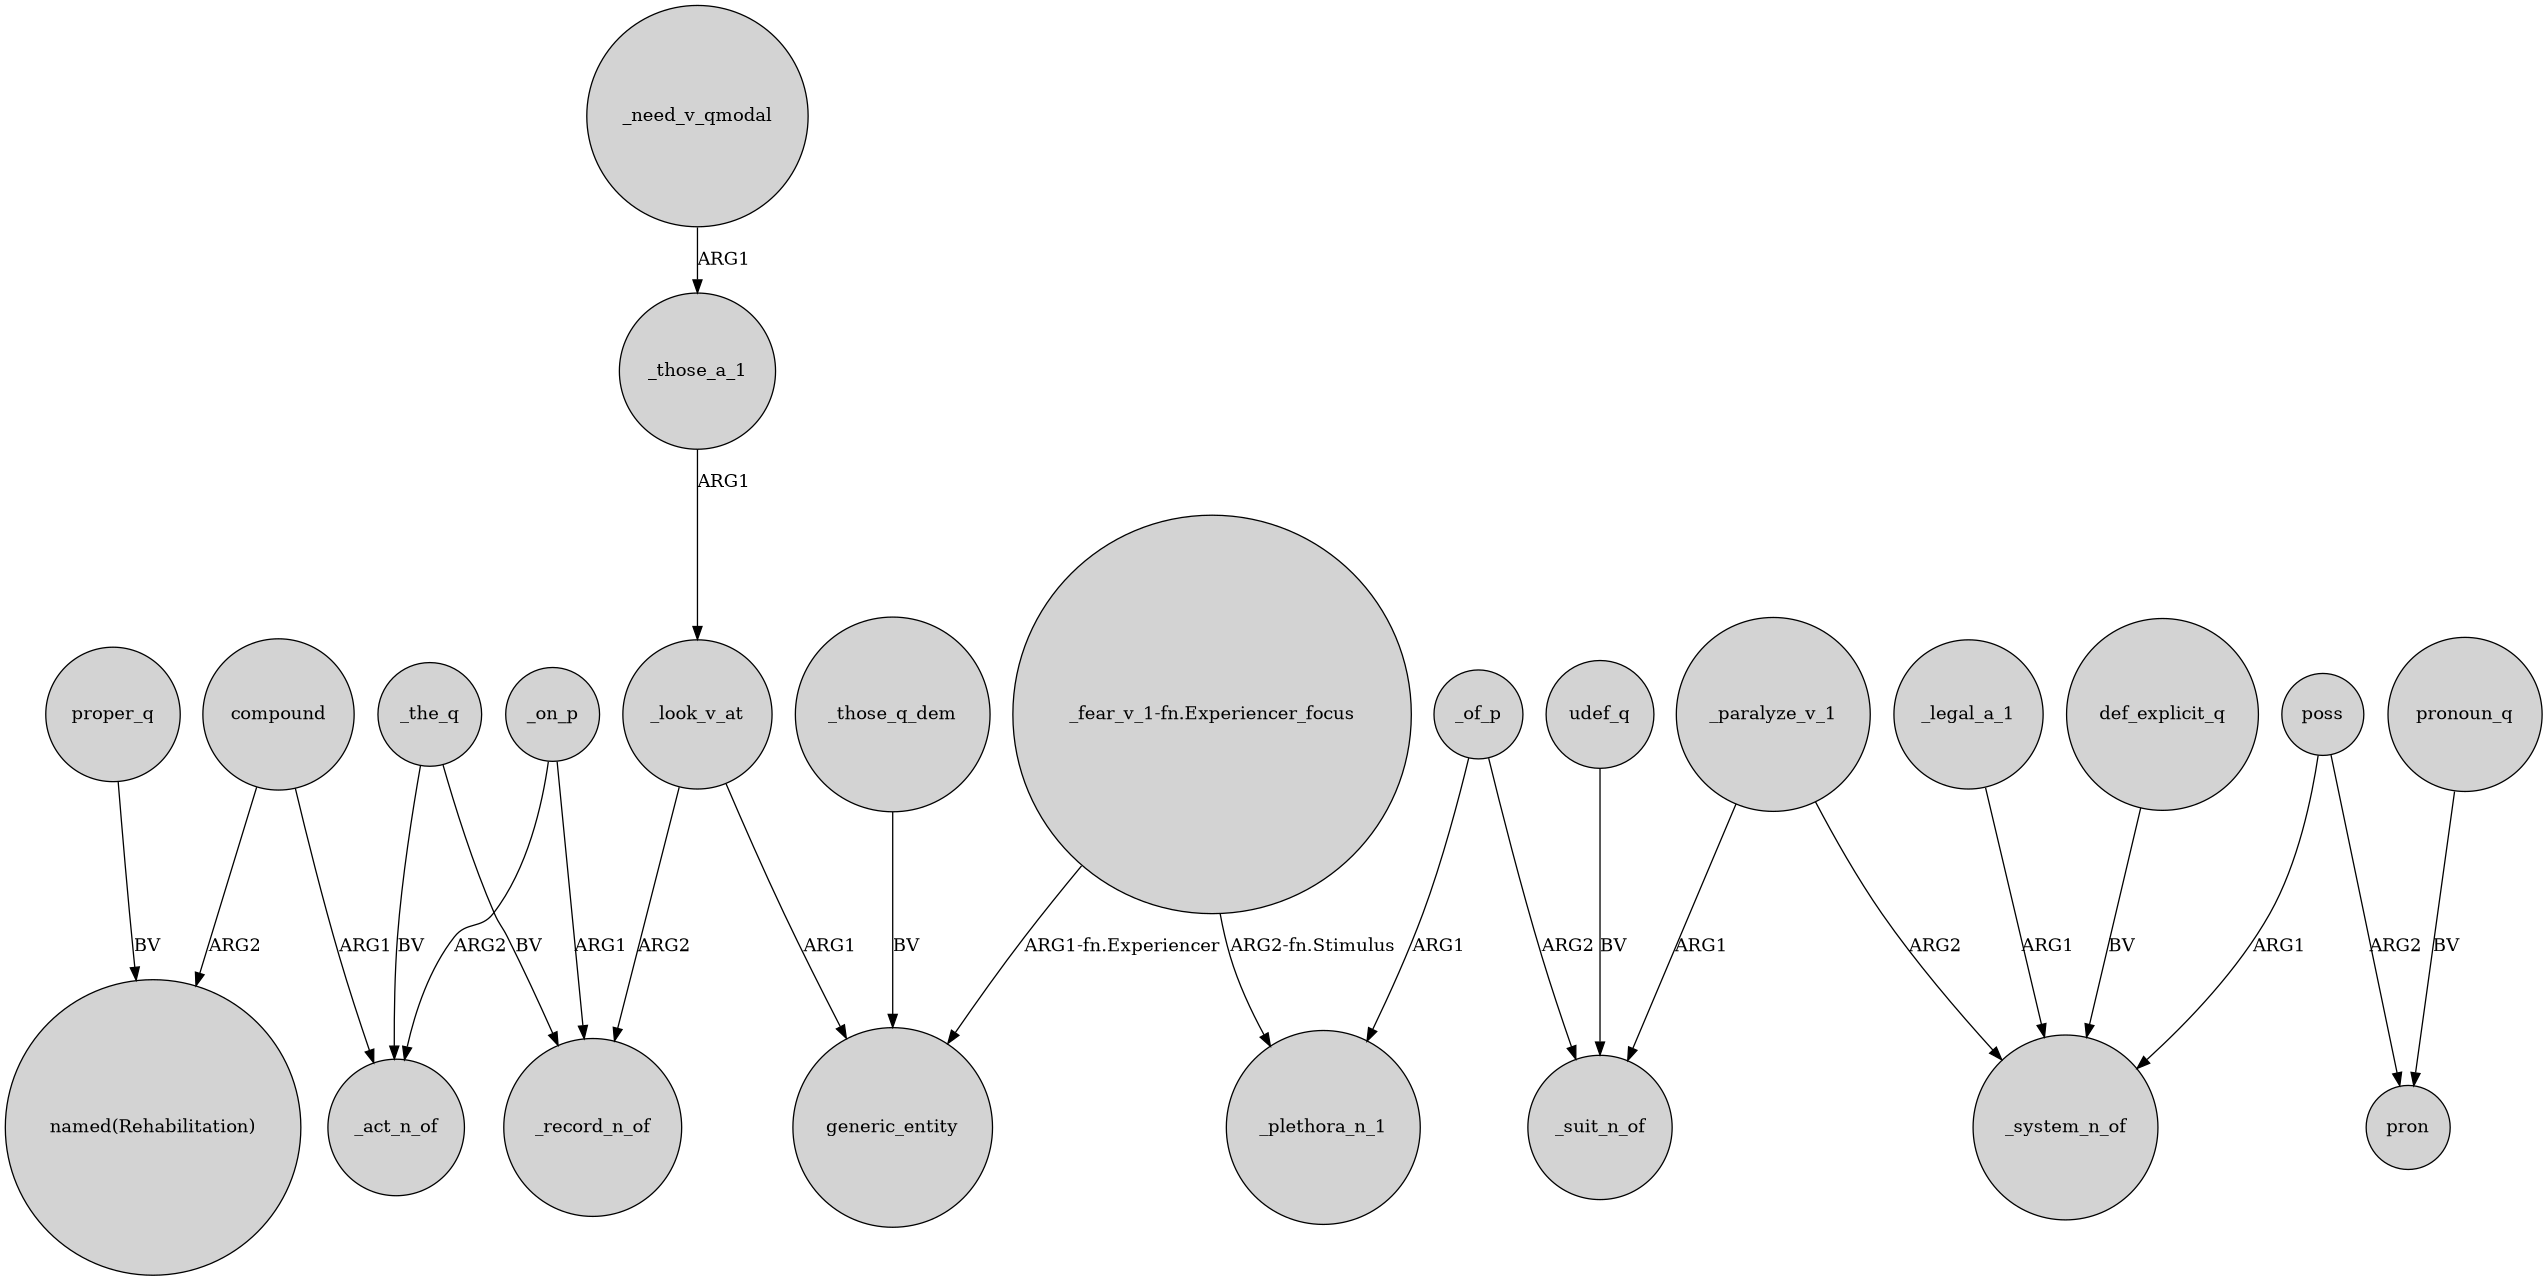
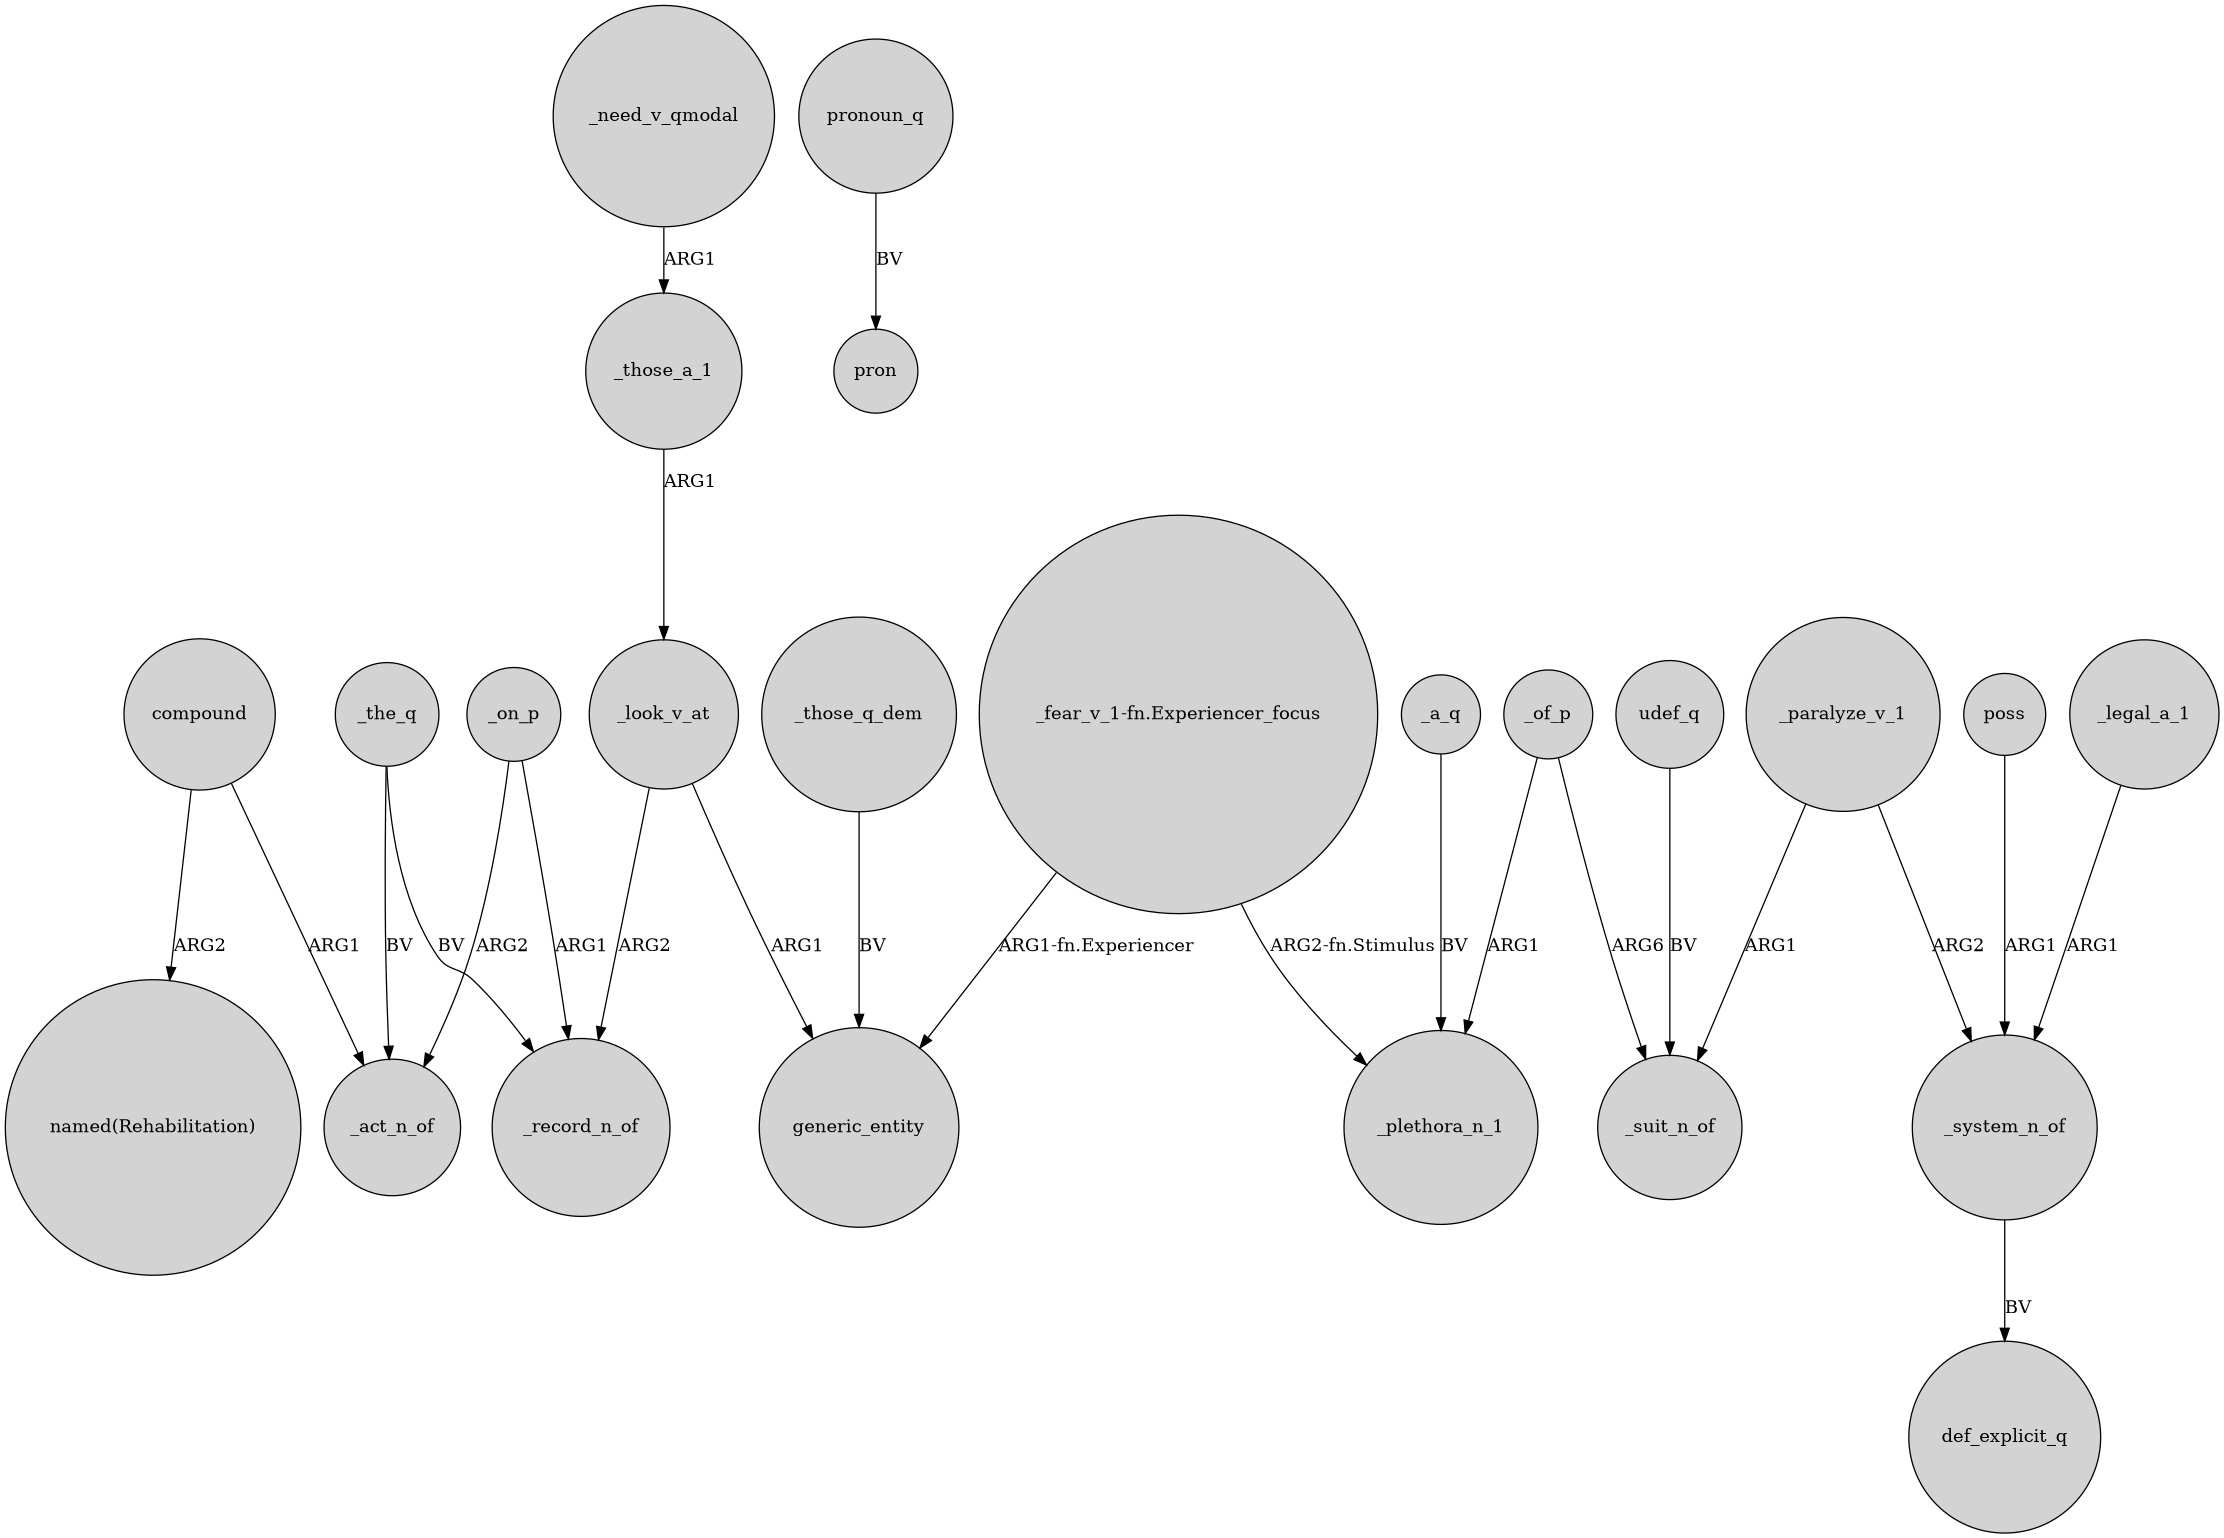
(113, 714) -> none
none -> (1441, 714)
(2364, 914) -> none
(2115, 916) -> (2005, 1274)
(1568, 947) -> (1638, 947)
